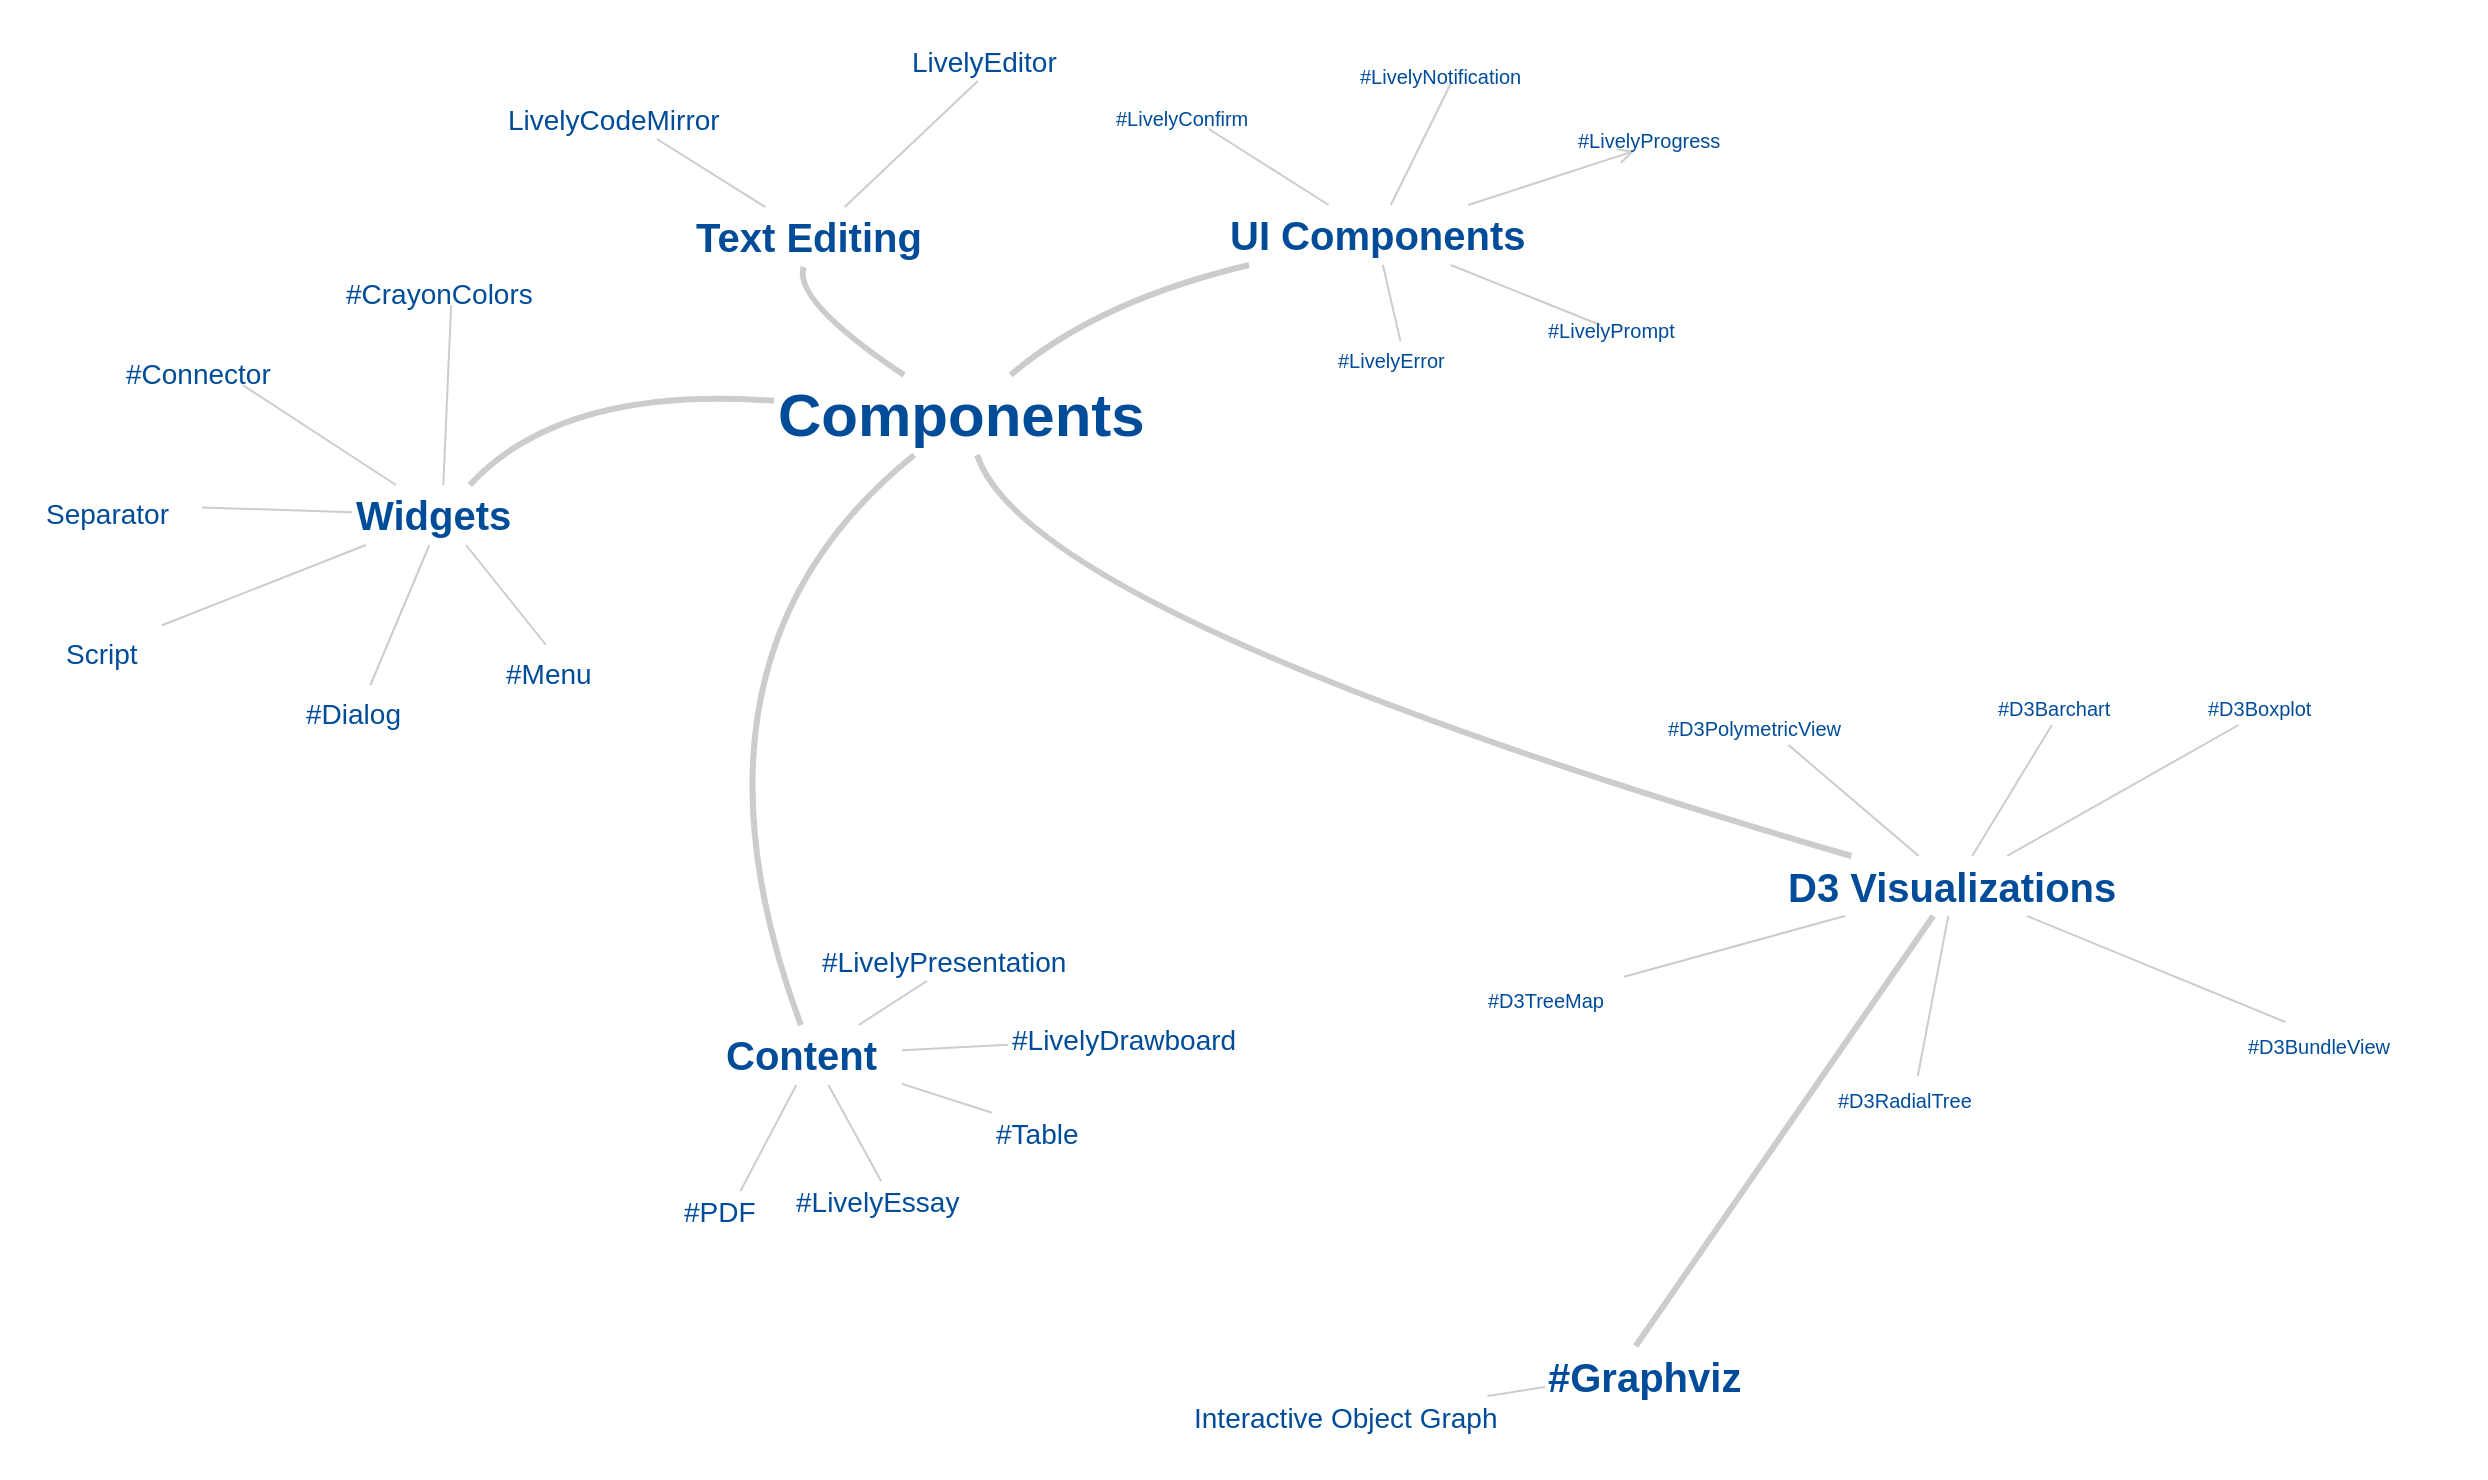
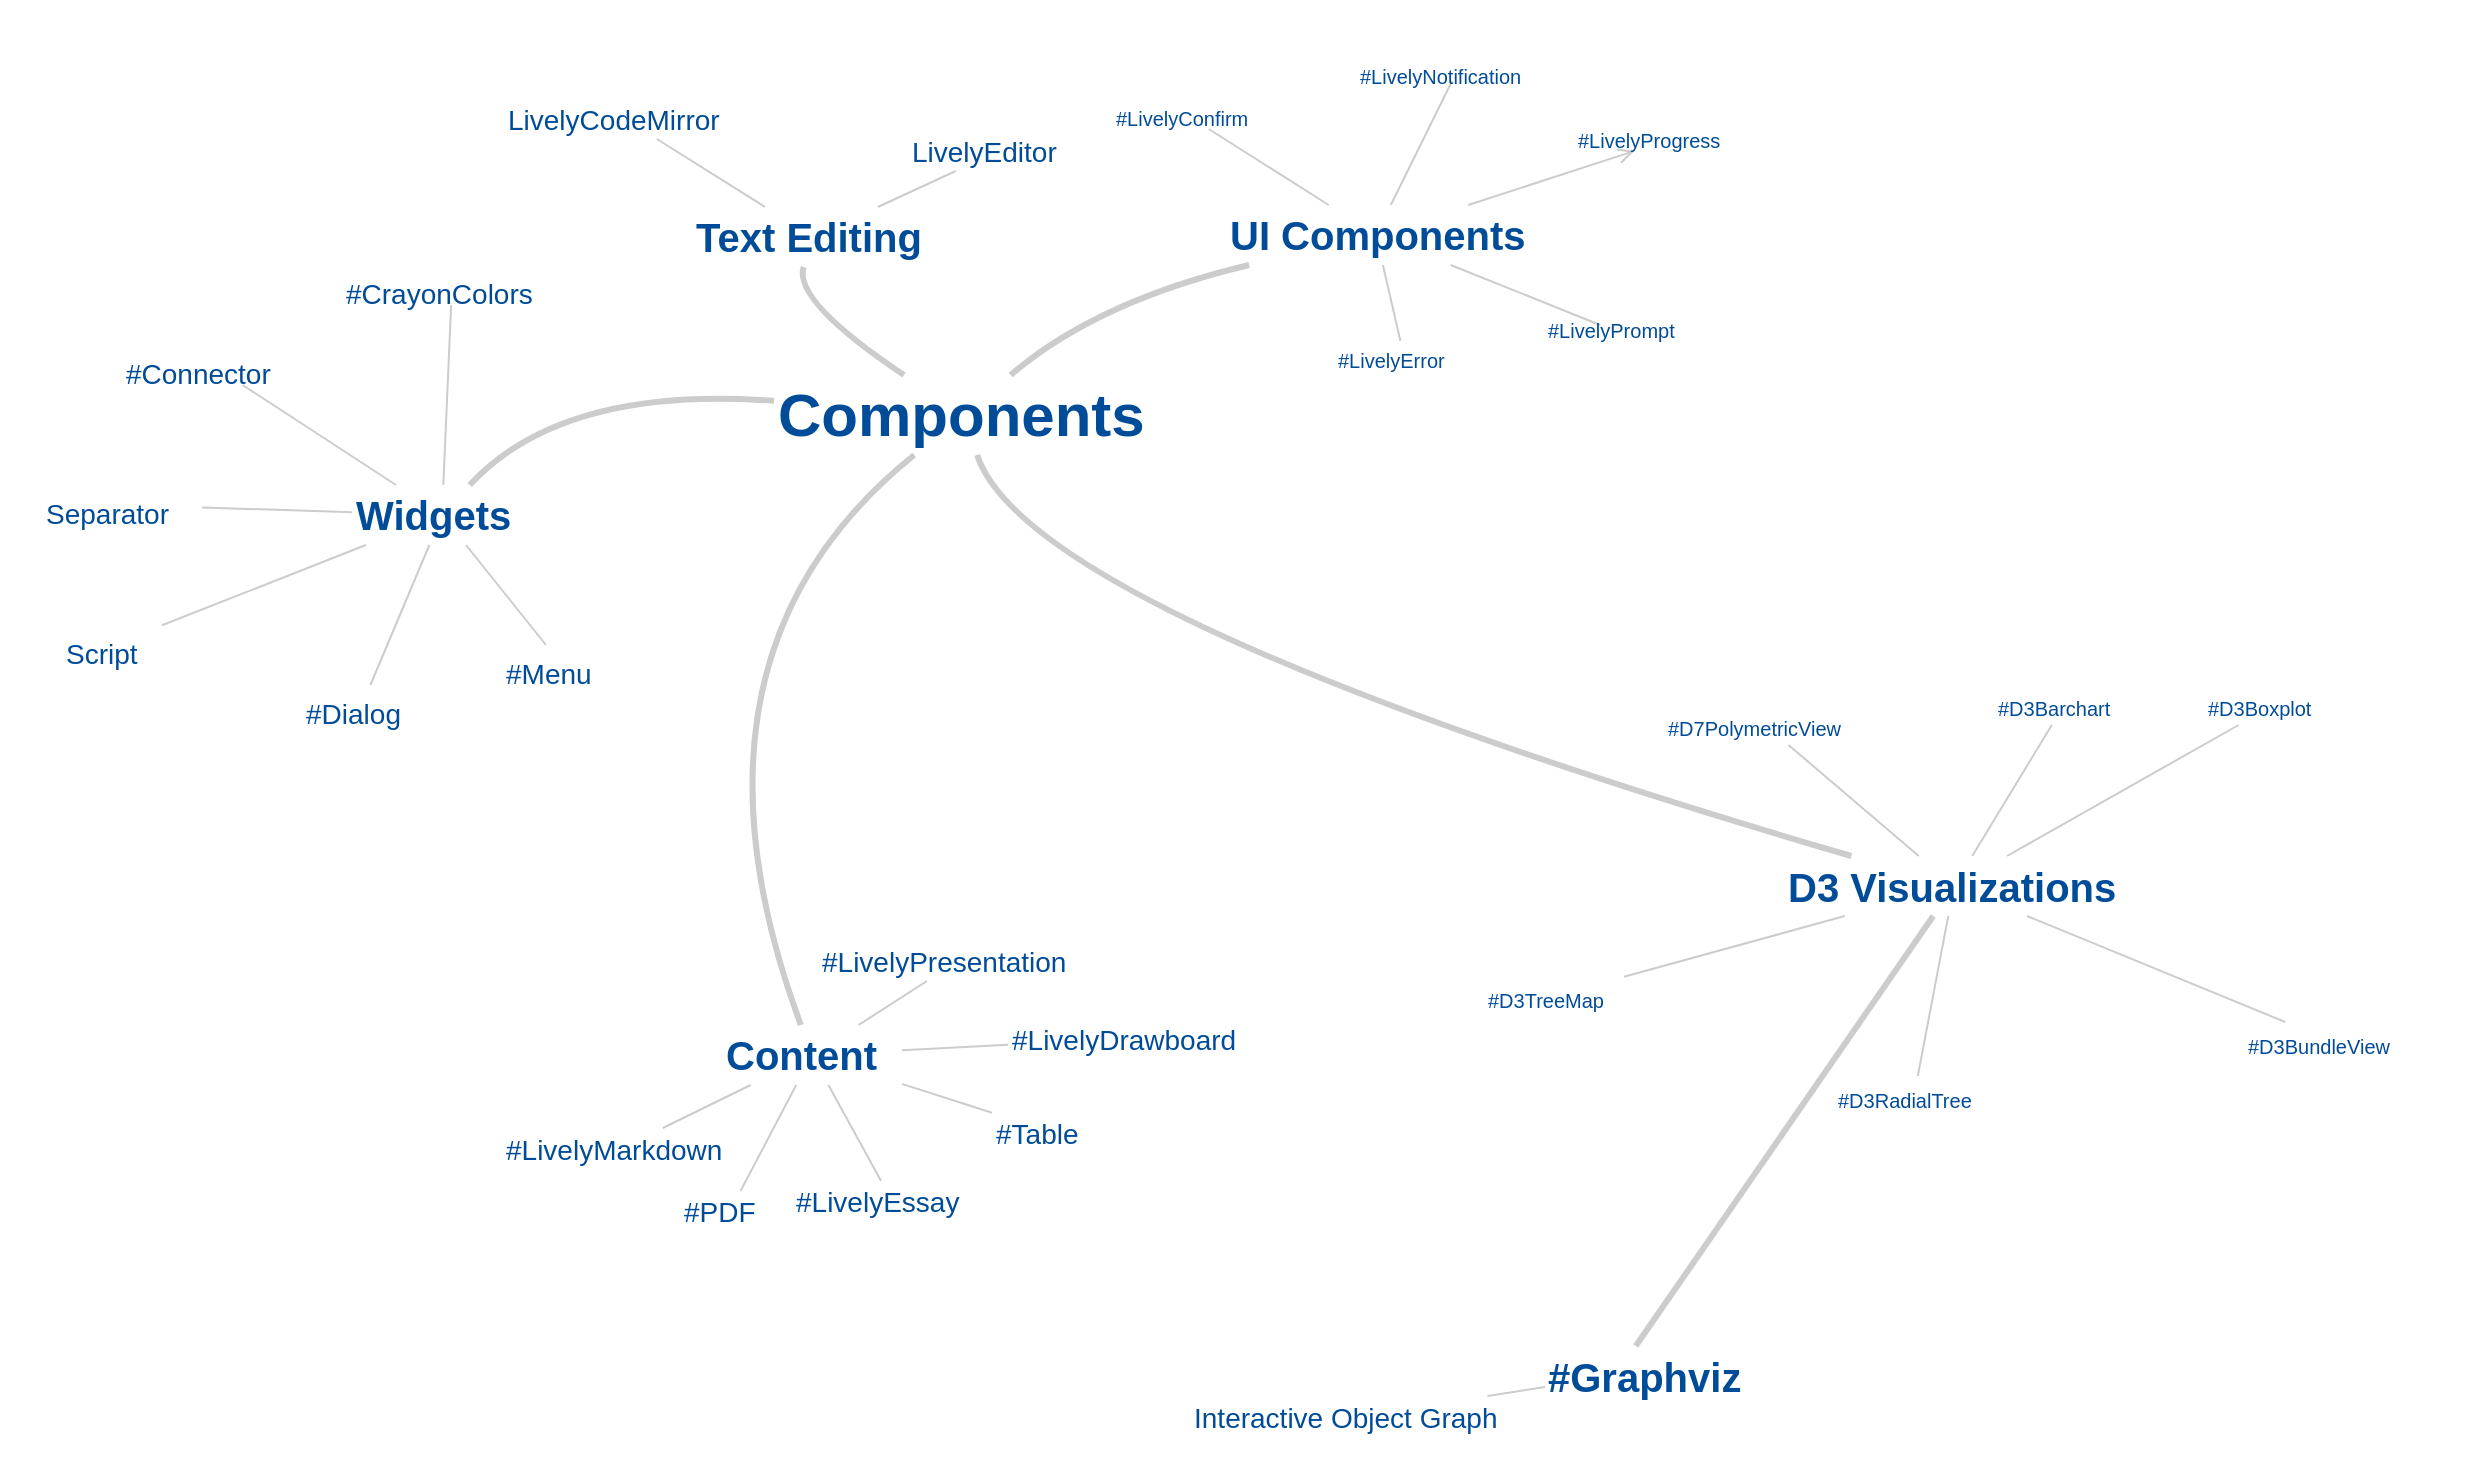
(999, 61) -> (999, 151)
(1756, 731) -> (1756, 731)
none -> (707, 1106)
none -> (622, 1148)
